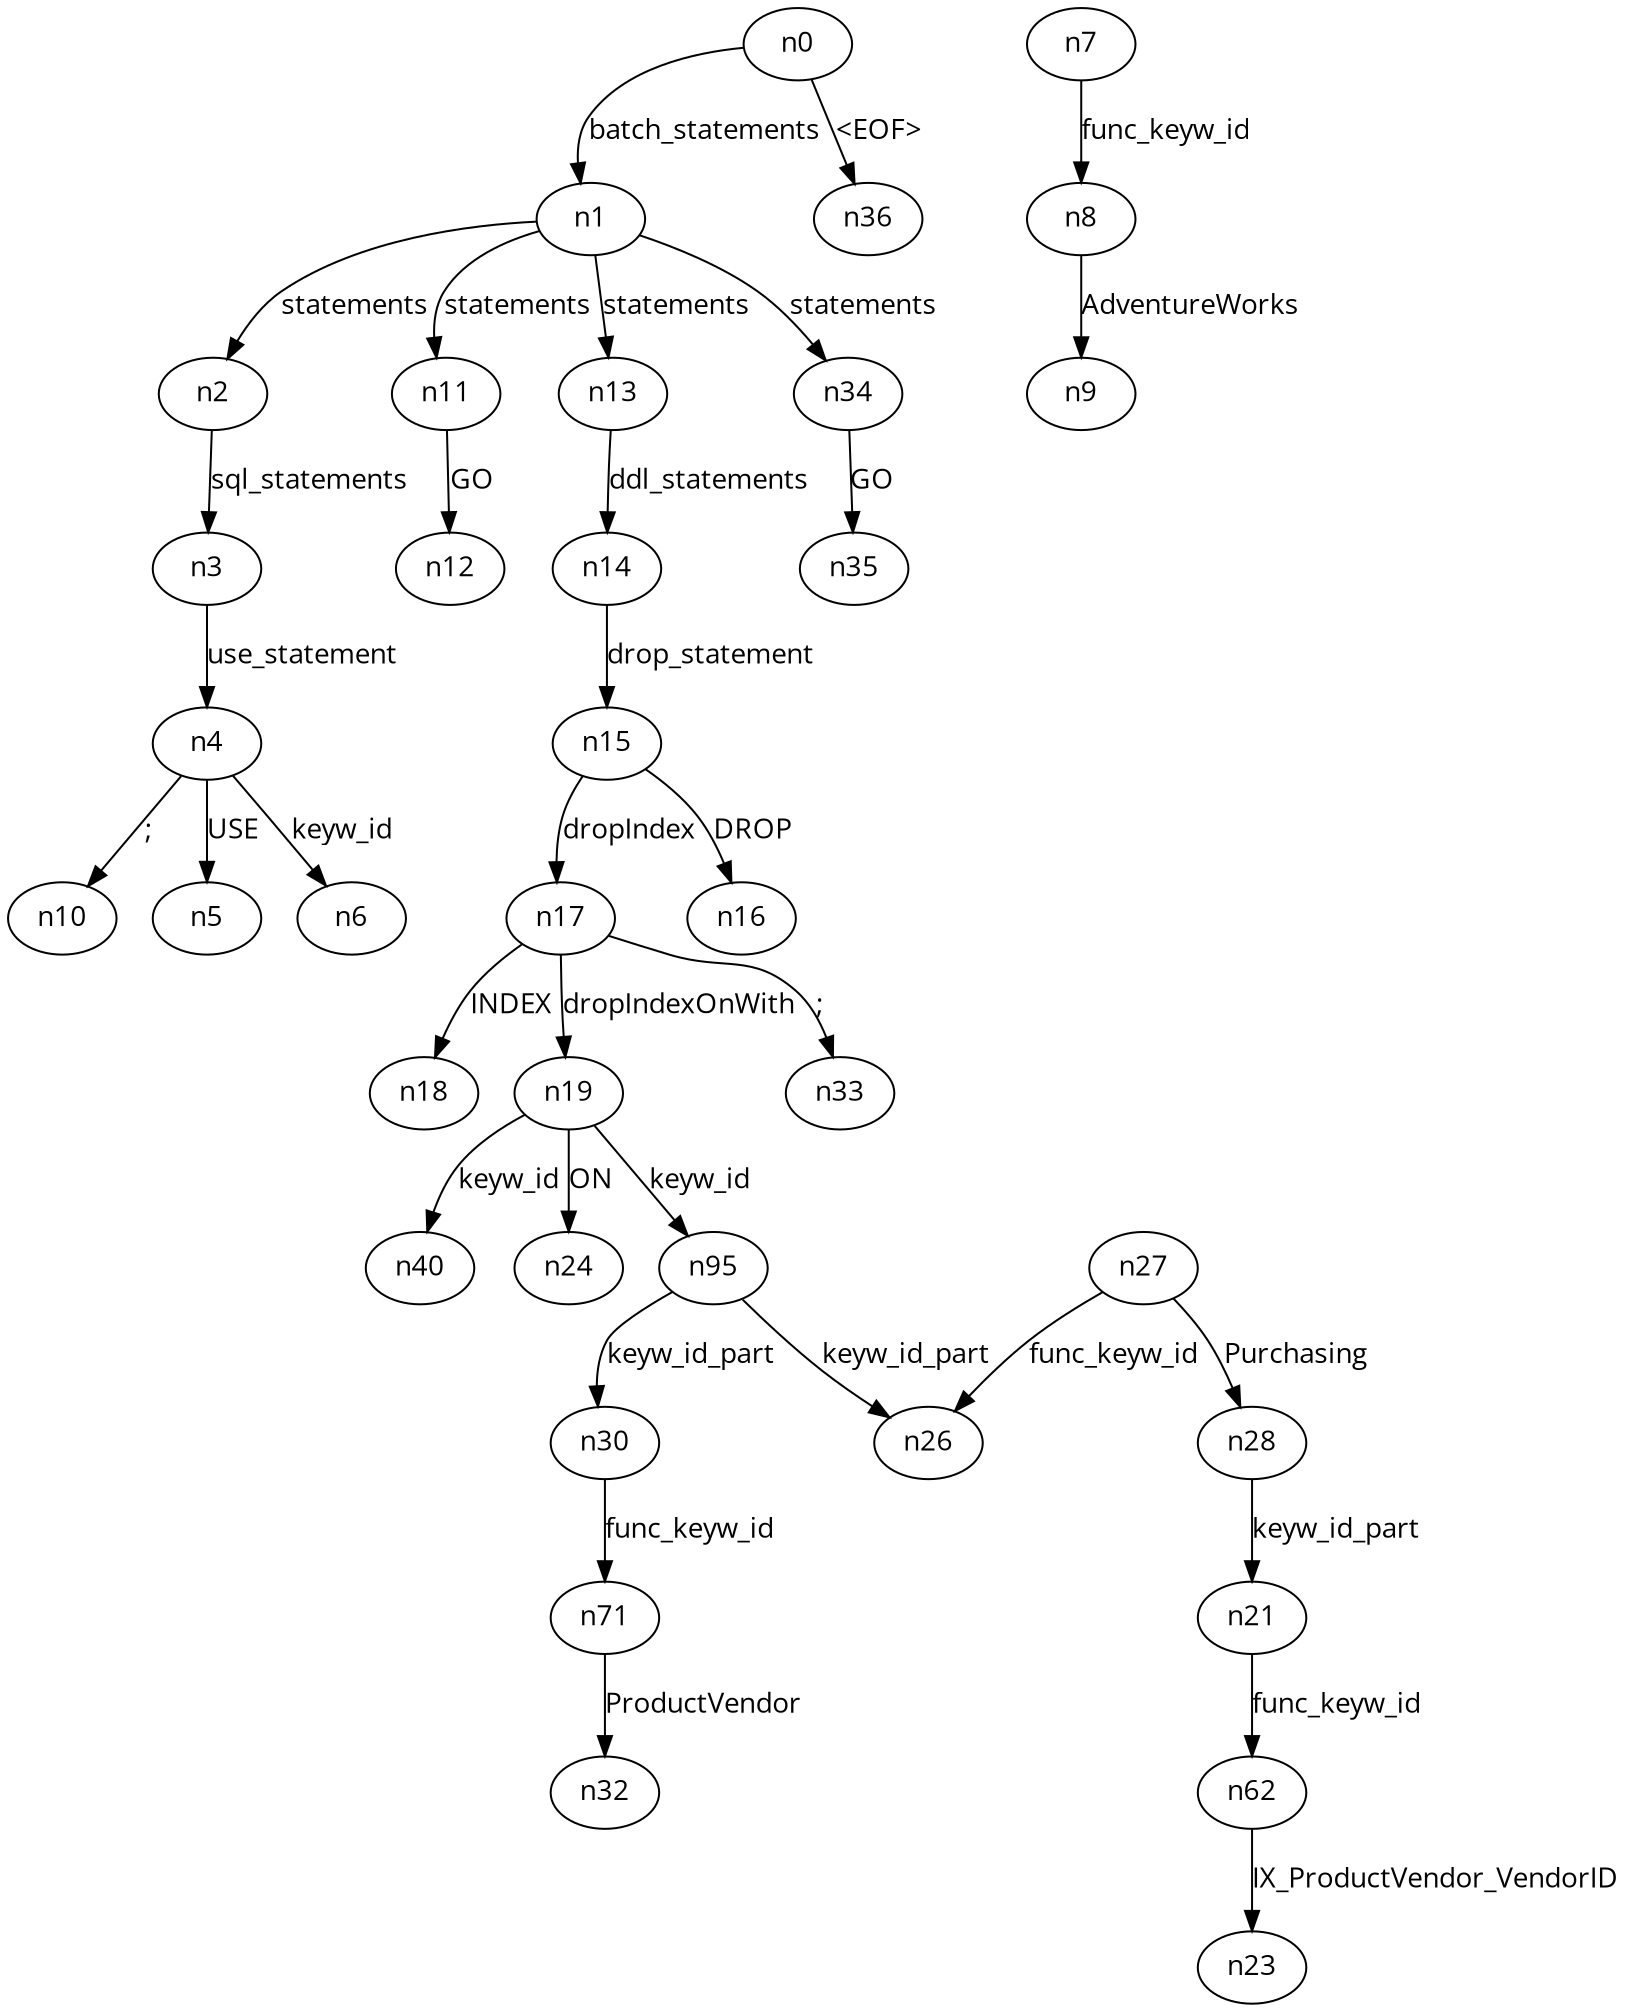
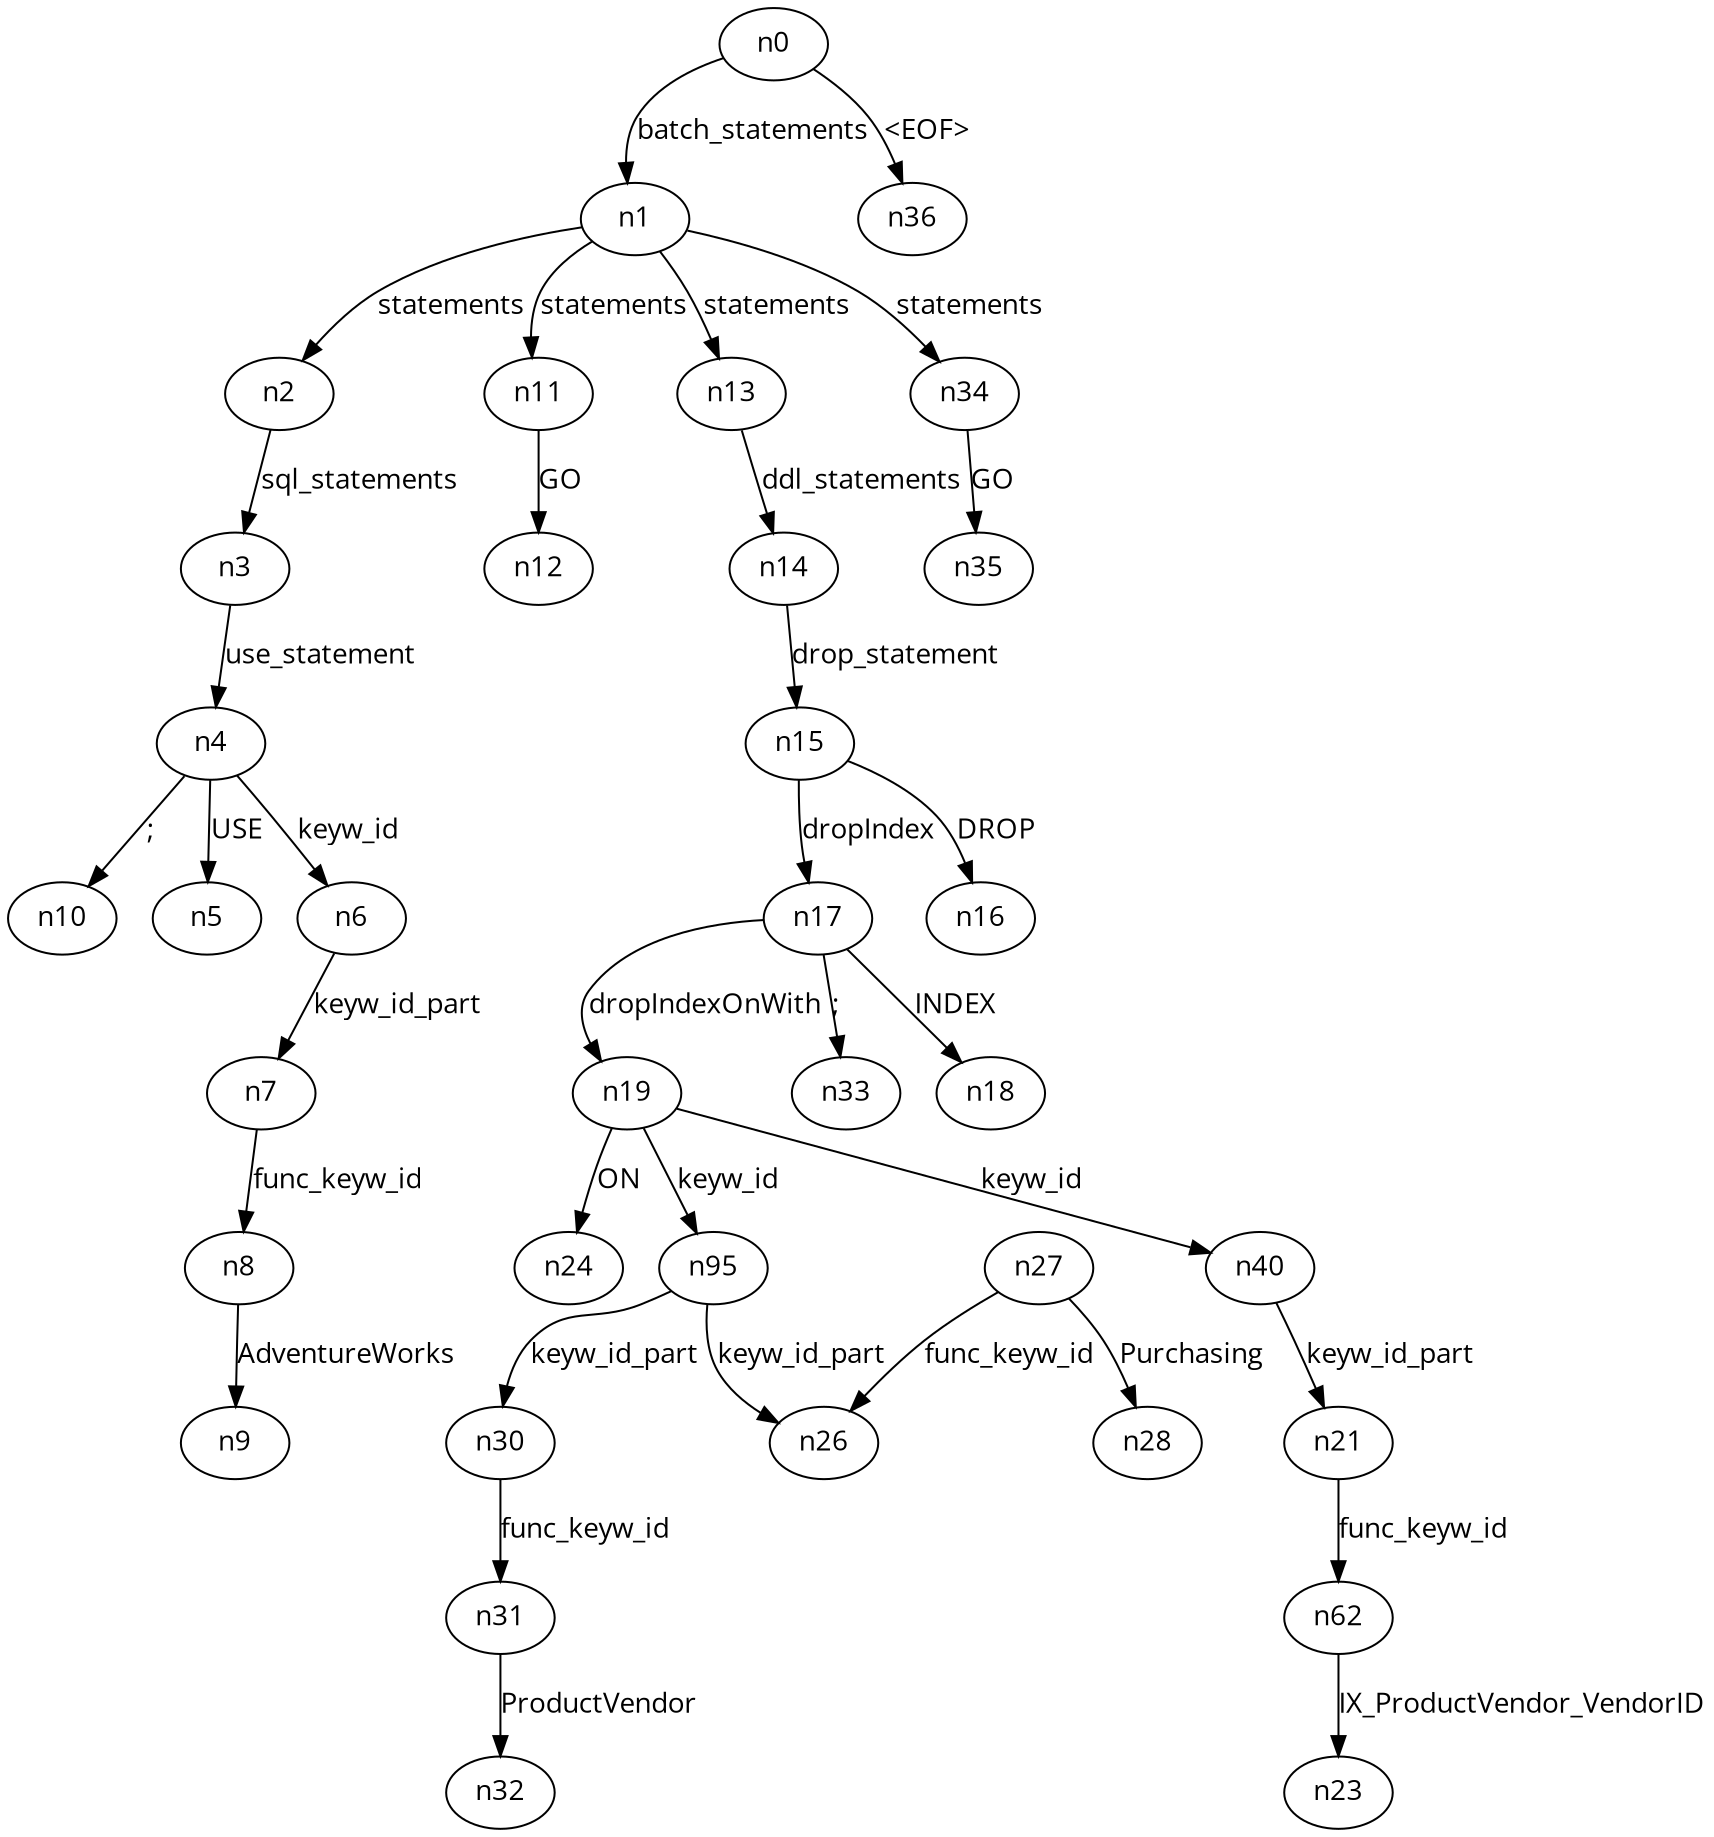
none -> (311, 997)
(1252, 1520) -> (1297, 1346)
(605, 1618) -> (500, 1618)
